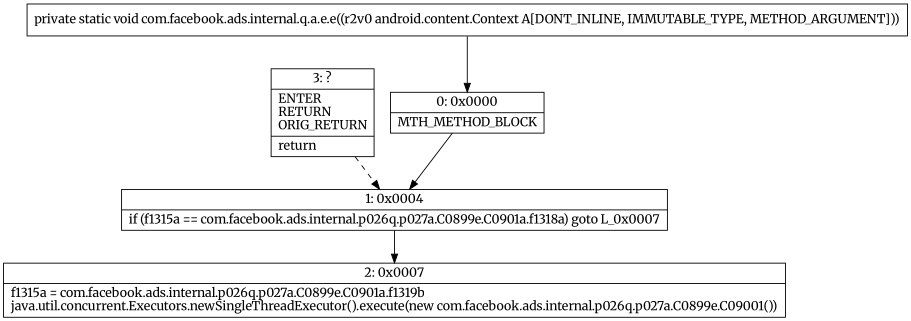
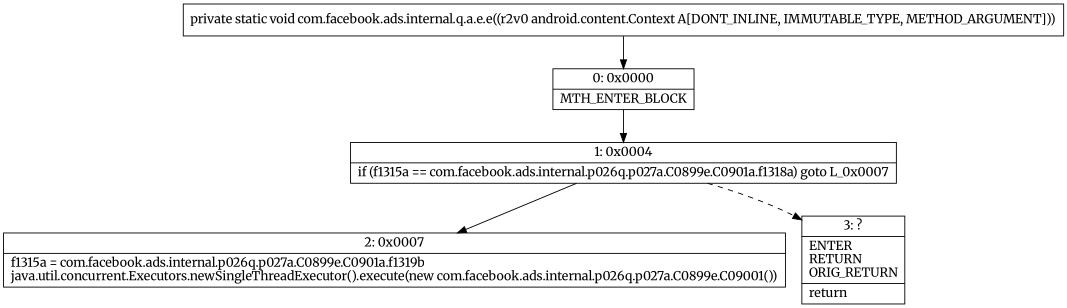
(467, 122) -> (623, 99)
(365, 169) -> (752, 198)
